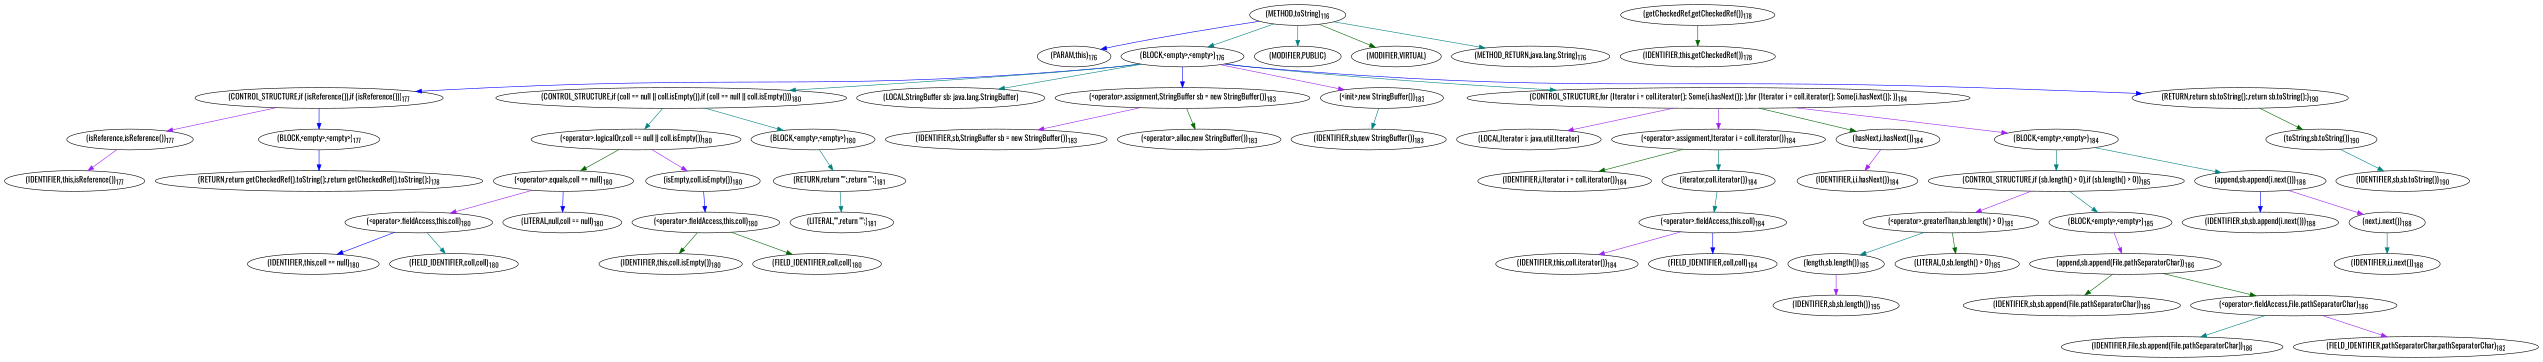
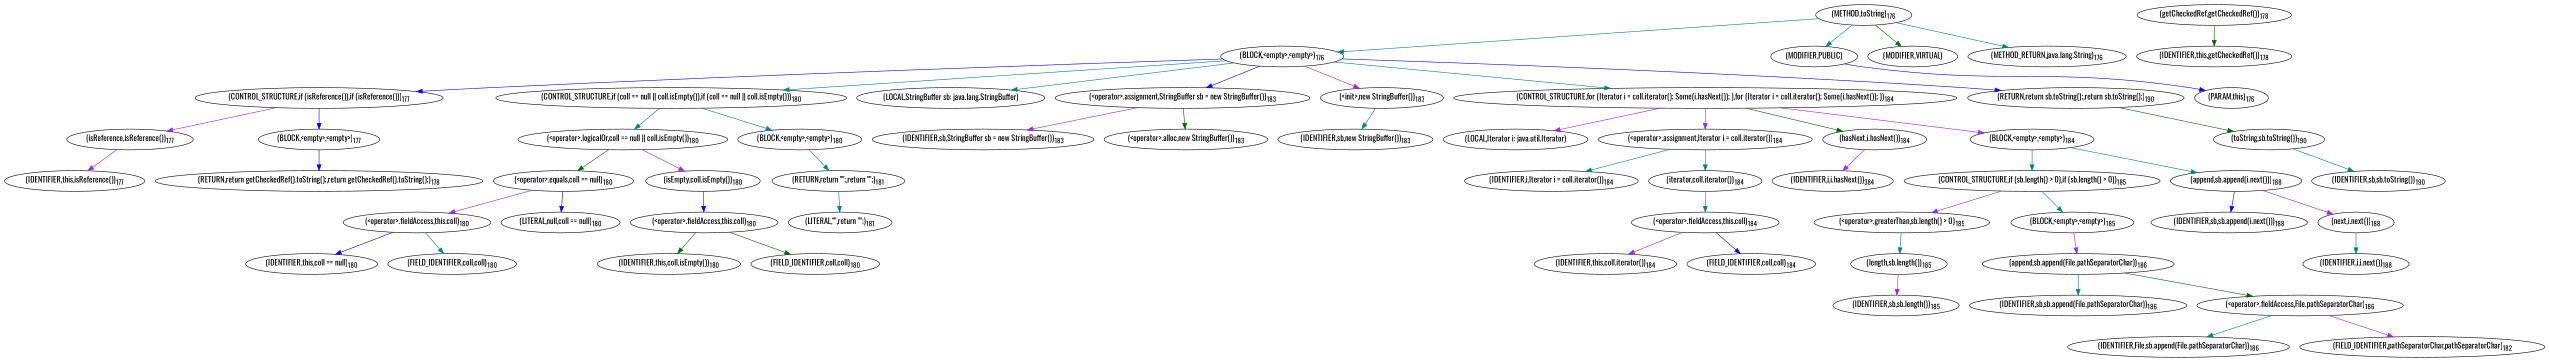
(1325, 14) -> (1891, 14)
(1183, 34) -> (2022, 76)
(1644, 160) -> (1631, 160)
(1894, 180) -> (1870, 180)
(1957, 264) -> none
(2101, 283) -> (2078, 282)
(1875, 305) -> (1935, 305)
